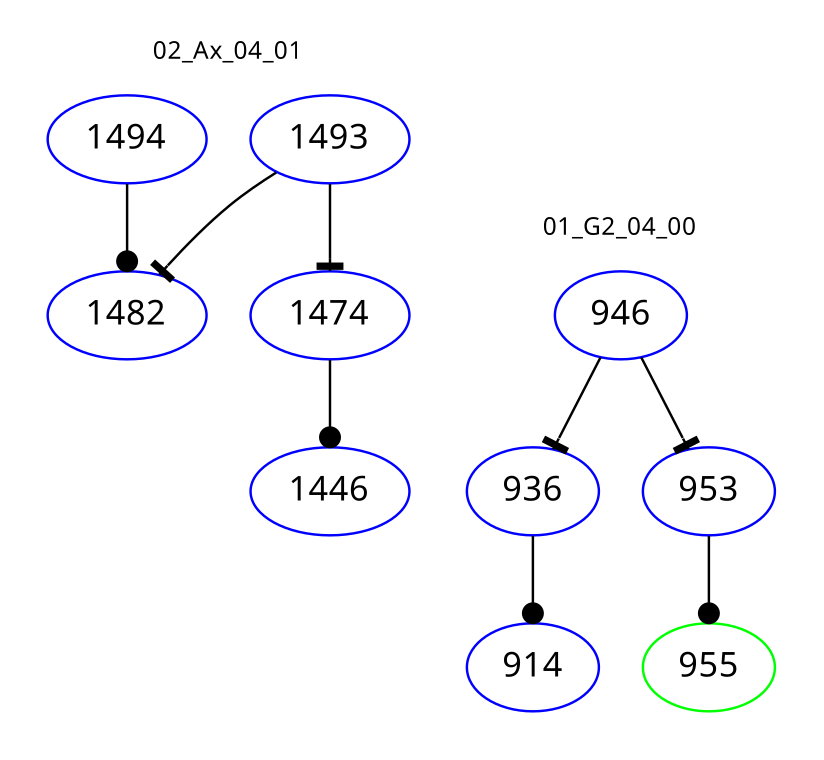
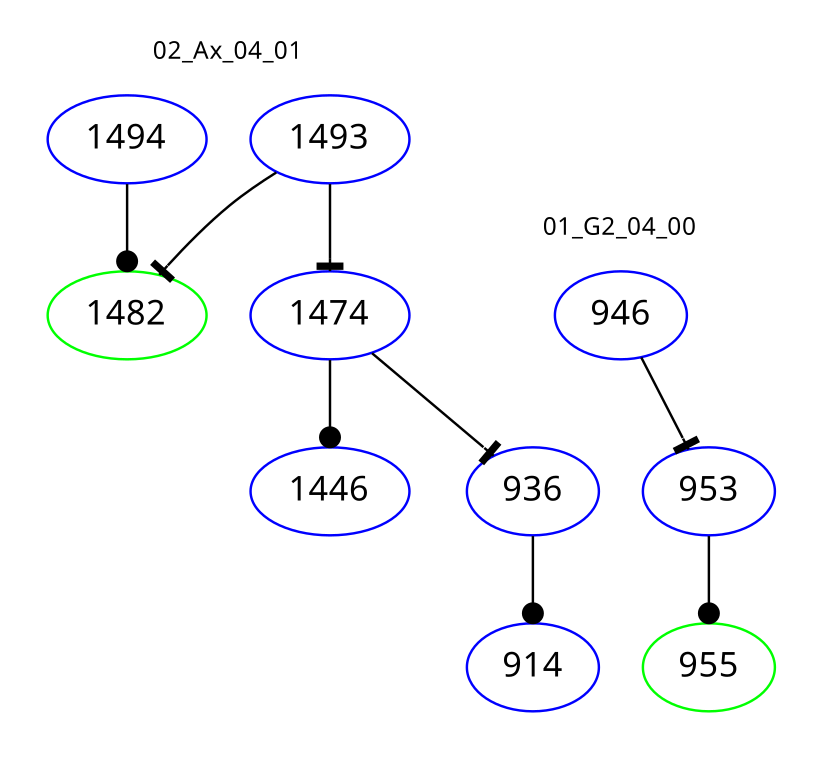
(127, 315) -> (127, 315)
(580, 398) -> (411, 386)
